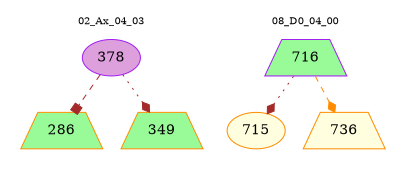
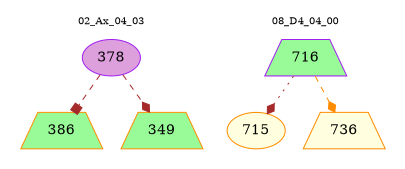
(306, 22) -> (306, 22)
(133, 88) -> (133, 88)
(62, 131) -> (62, 131)
